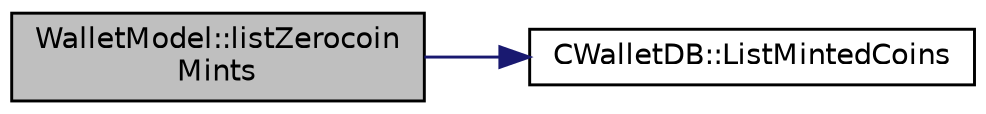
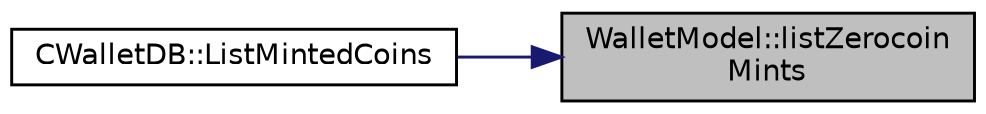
(462, 57) -> (494, 57)
